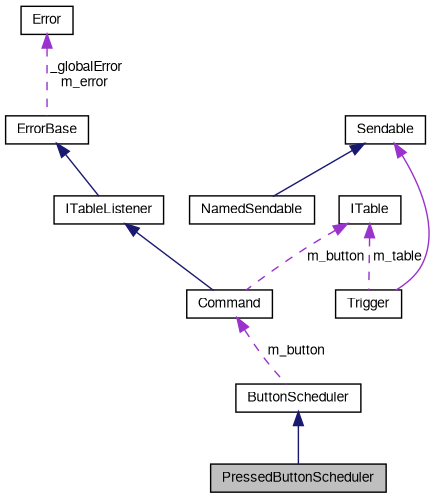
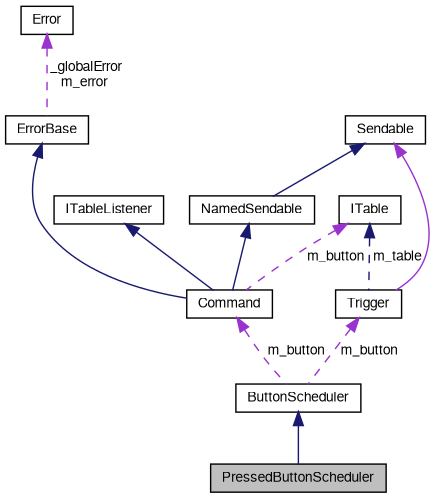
(82, 175) -> (76, 258)
none -> (239, 264)
(369, 264) -> (369, 264)
none -> (329, 357)
